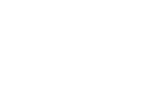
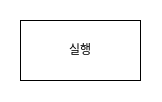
none -> (81, 51)
